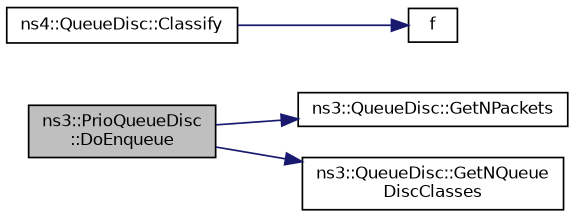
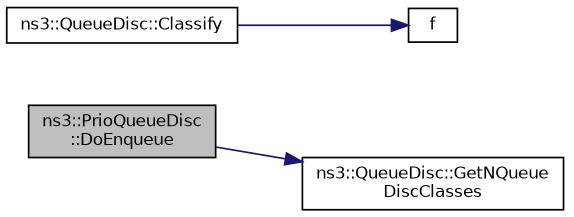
(122, 25) -> (122, 25)
(433, 110) -> none
